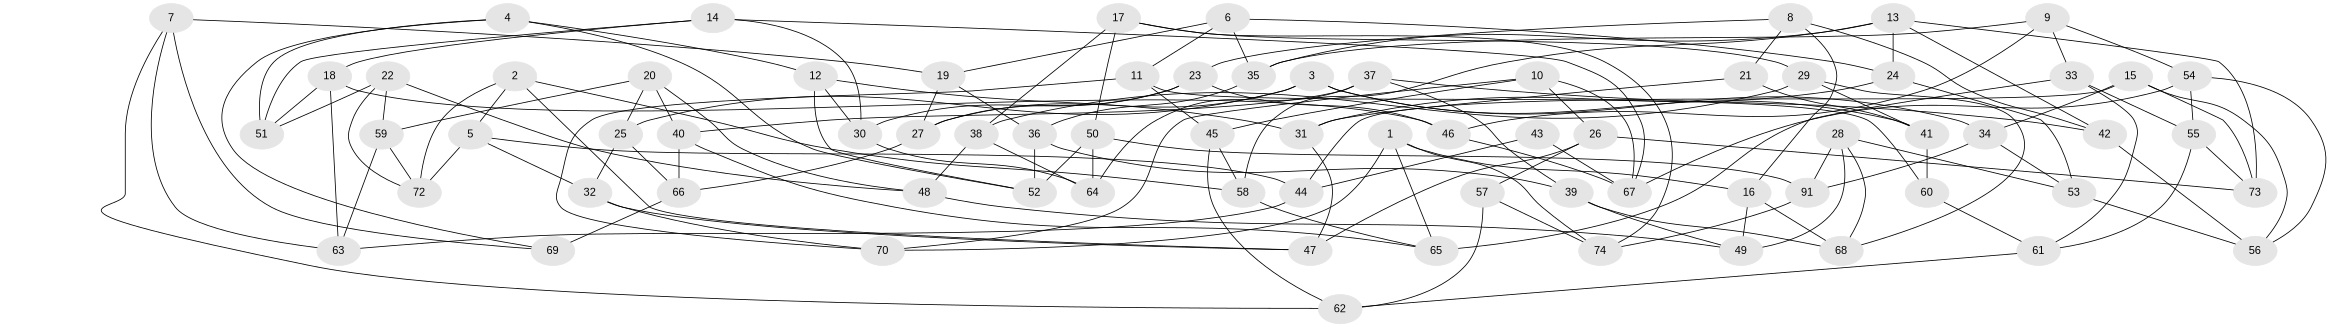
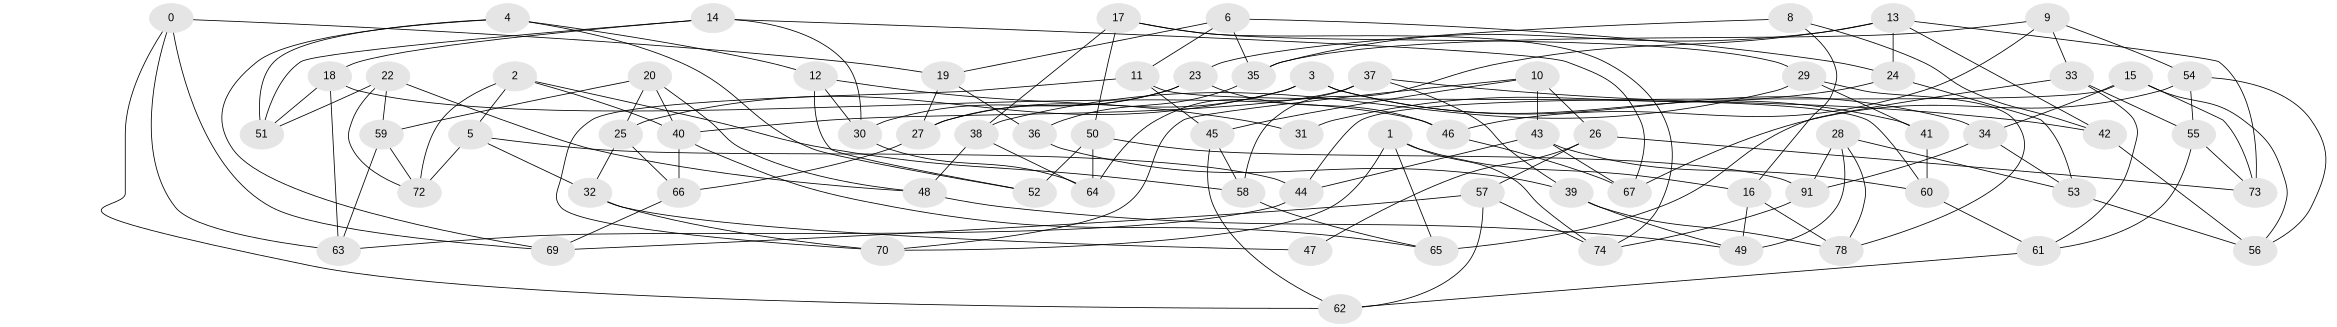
(171, 18) -> (171, 18)
(1746, 76) -> none
(1625, 121) -> (1537, 107)
(1035, 164) -> none
none -> (1782, 173)
(1332, 191) -> none
none -> (1107, 222)
(883, 233) -> (599, 102)
(1841, 251) -> (1841, 251)
